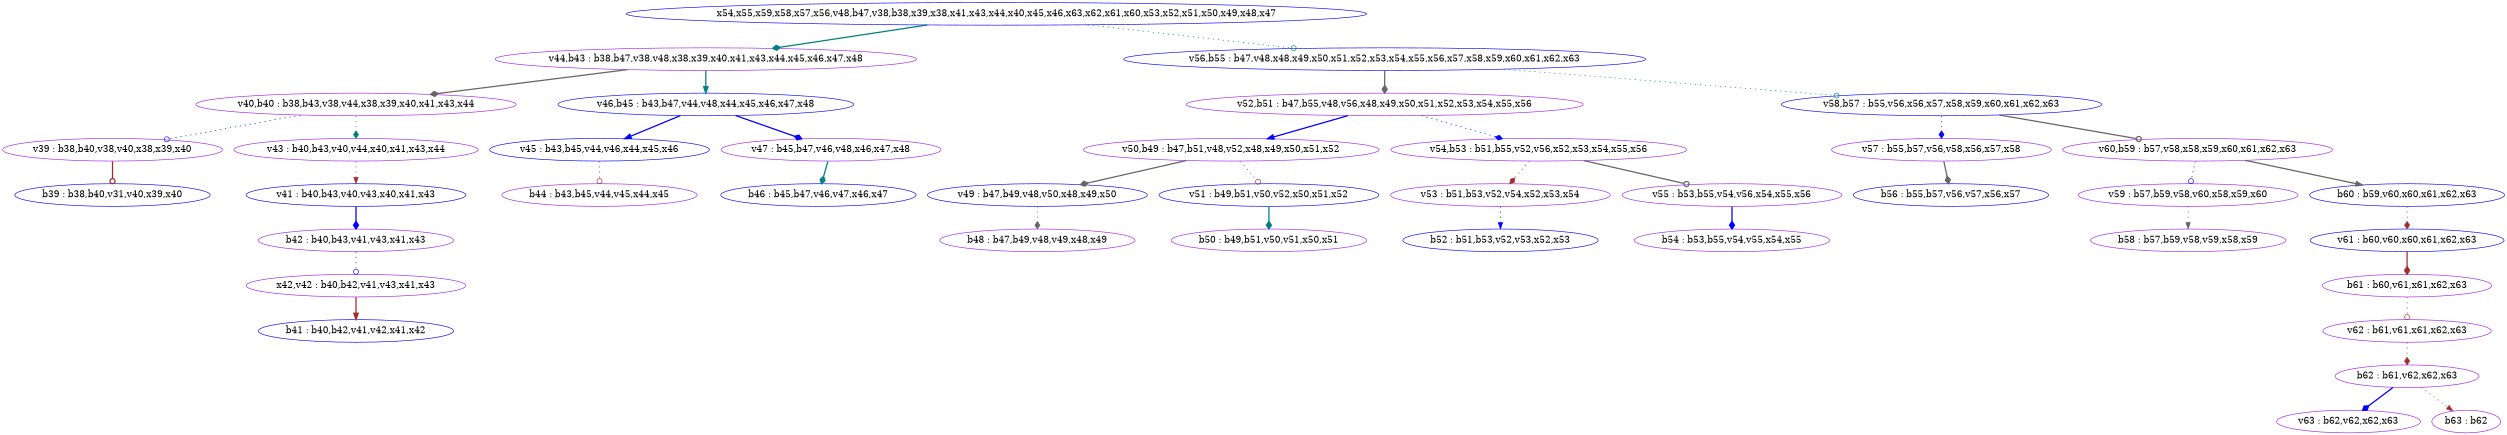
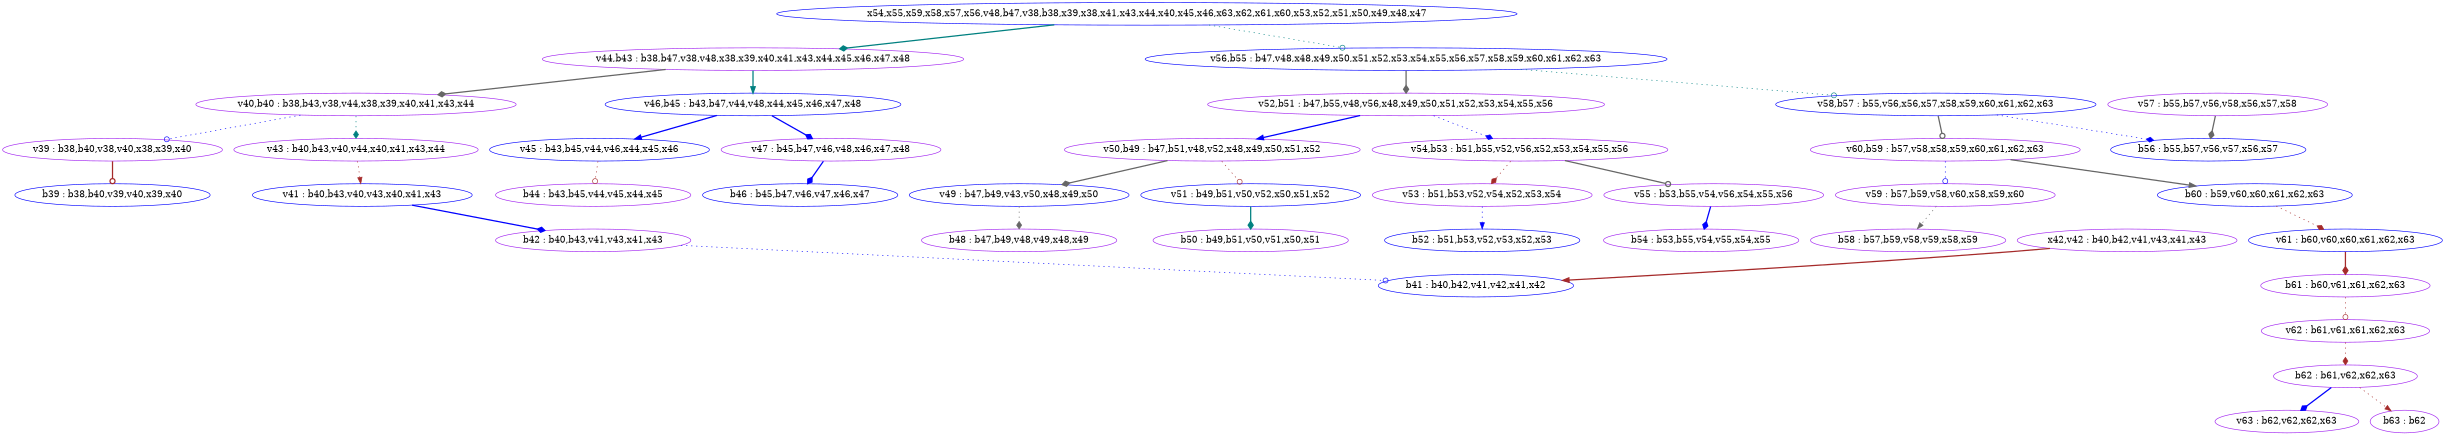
(1941, 123) -> (2071, 127)
(826, 169) -> (818, 169)
(113, 195) -> (113, 195)
(1037, 195) -> (1019, 195)
(356, 261) -> (1032, 263)
